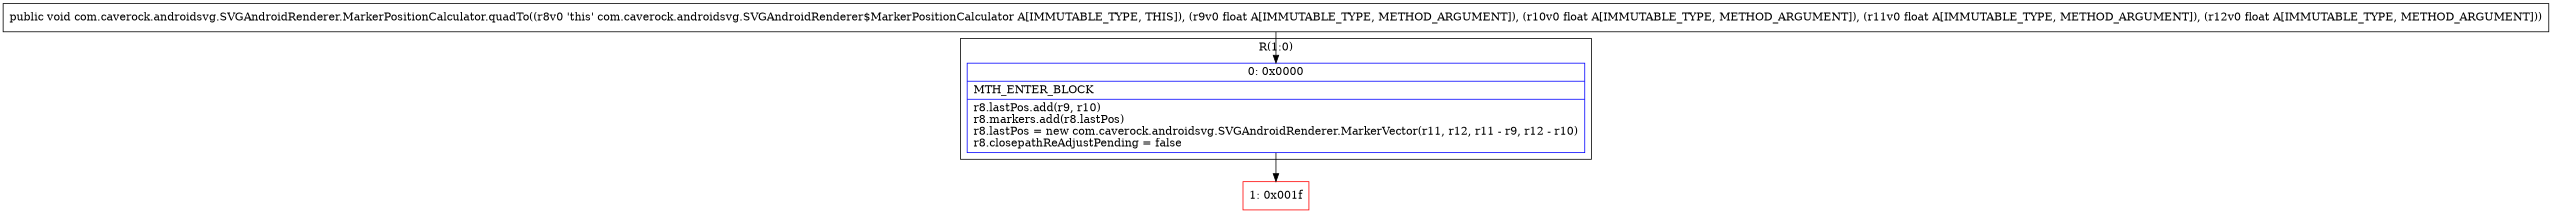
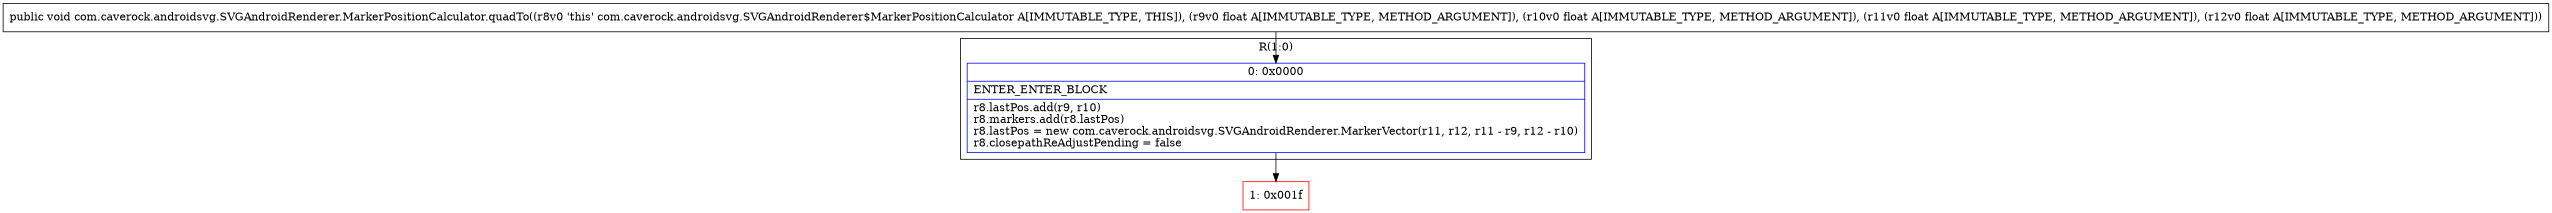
(1034, 90) -> (1041, 90)
